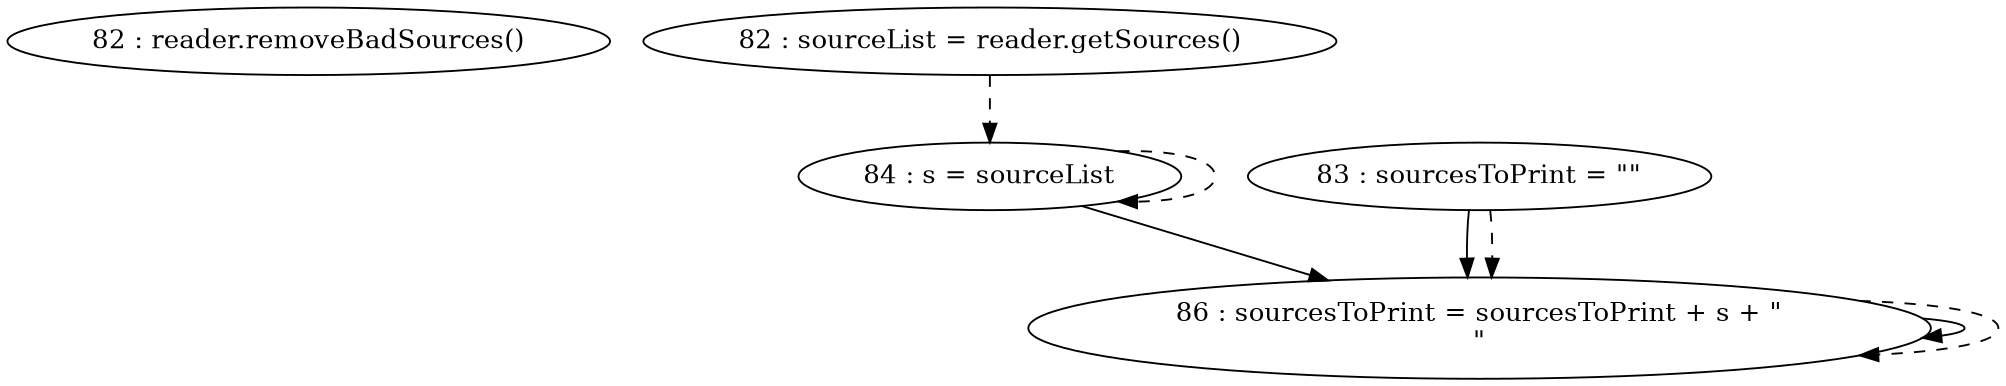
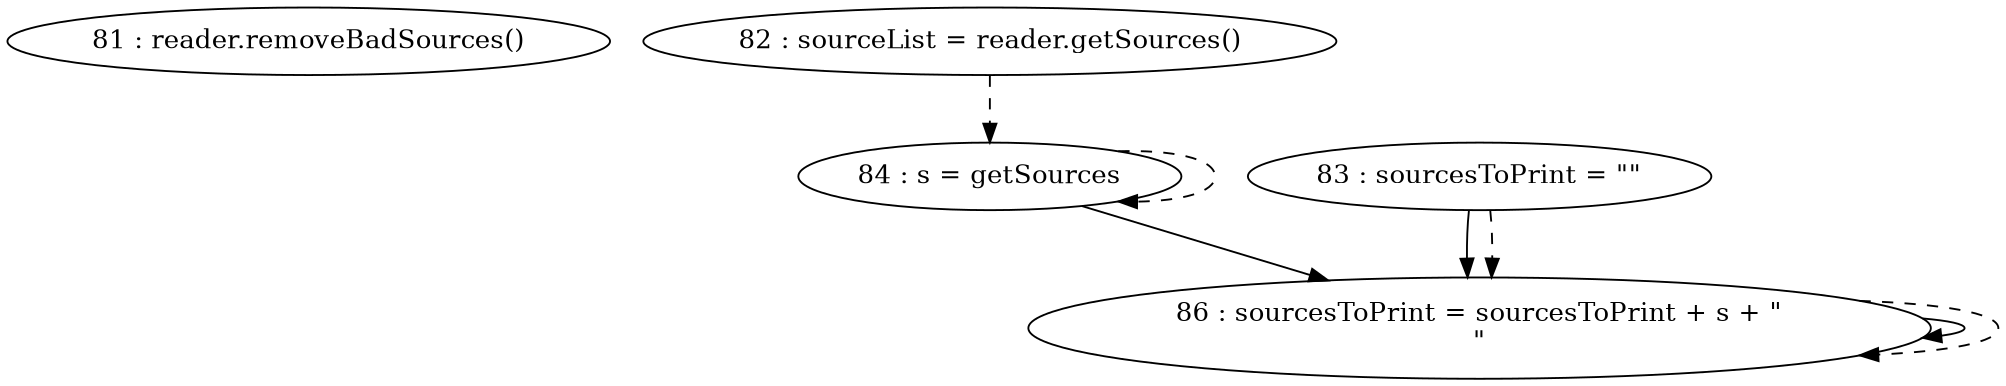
(309, 41) -> (309, 41)
(990, 176) -> (990, 176)
